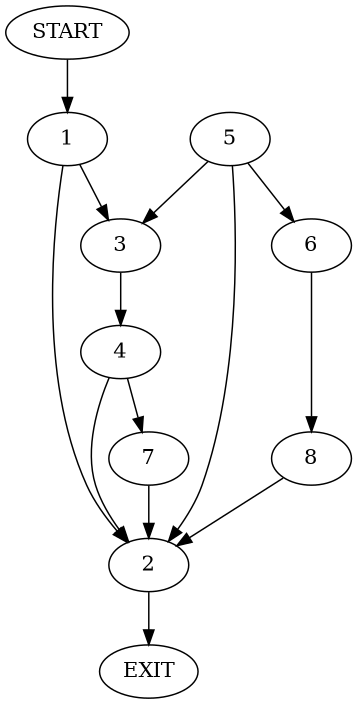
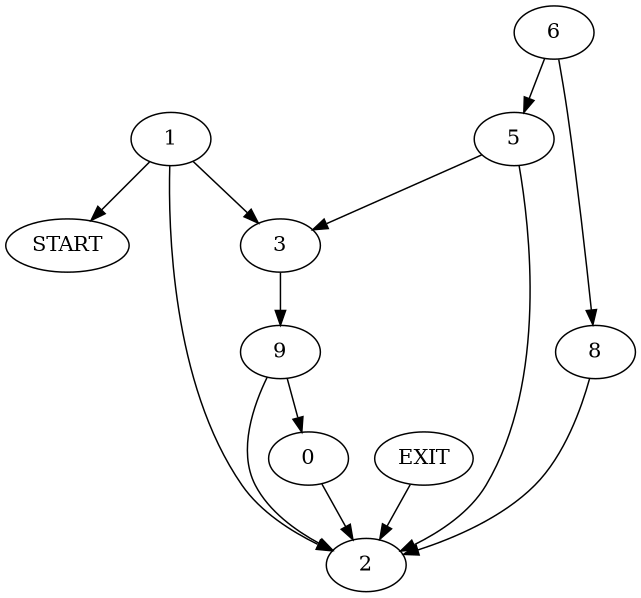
(67, 79) -> (126, 186)
(266, 186) -> (537, 79)
(121, 352) -> (280, 352)
(149, 459) -> (309, 459)
(149, 611) -> (399, 505)
